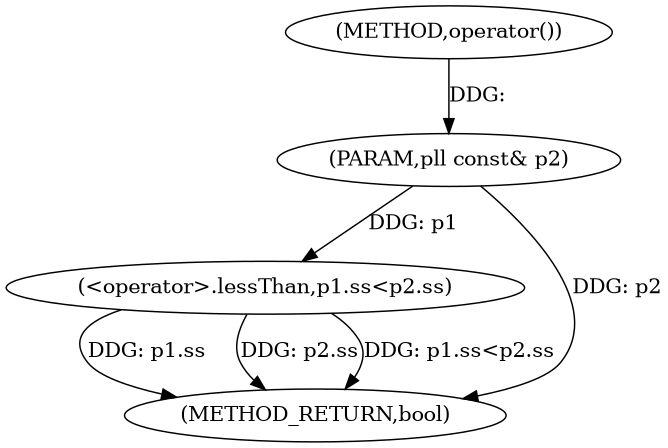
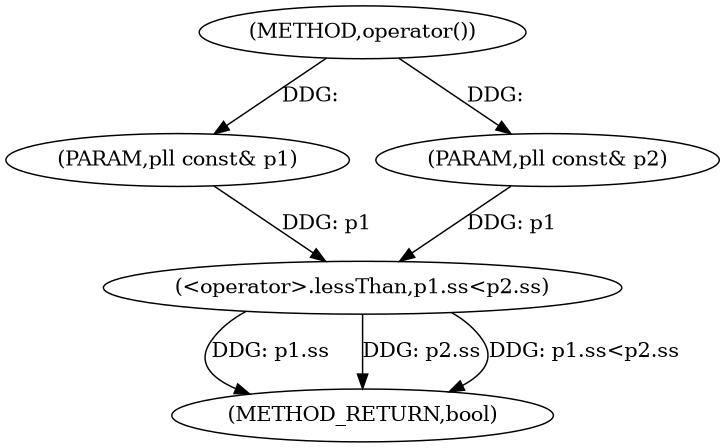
none -> (178, 160)
(571, 305) -> none
